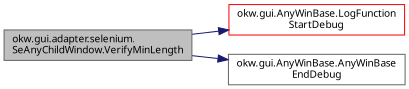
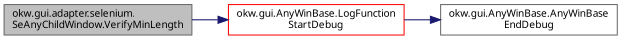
(205, 57) -> (417, 20)
